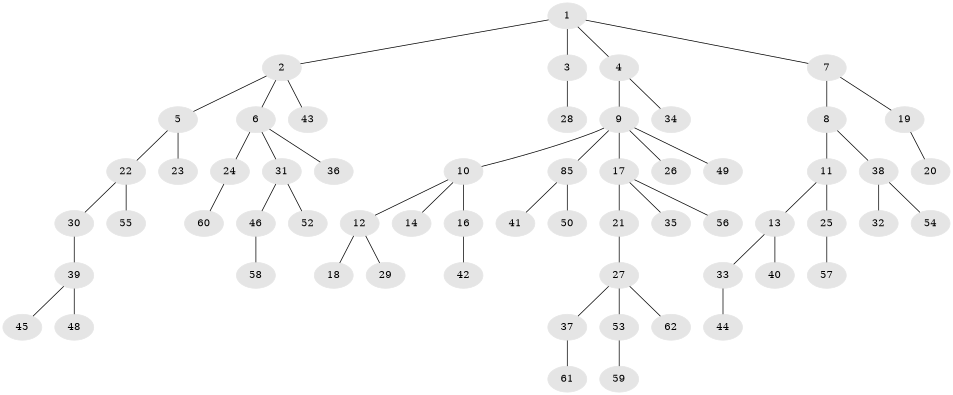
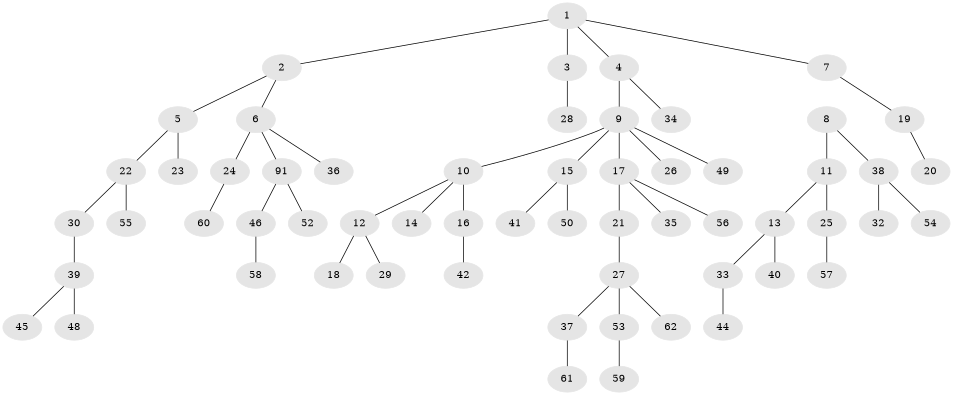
(827, 94) -> none
(308, 120) -> none
(282, 172) -> (282, 172)
(567, 172) -> (567, 172)
